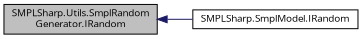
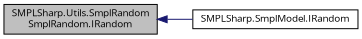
(81, 19) -> (81, 19)
